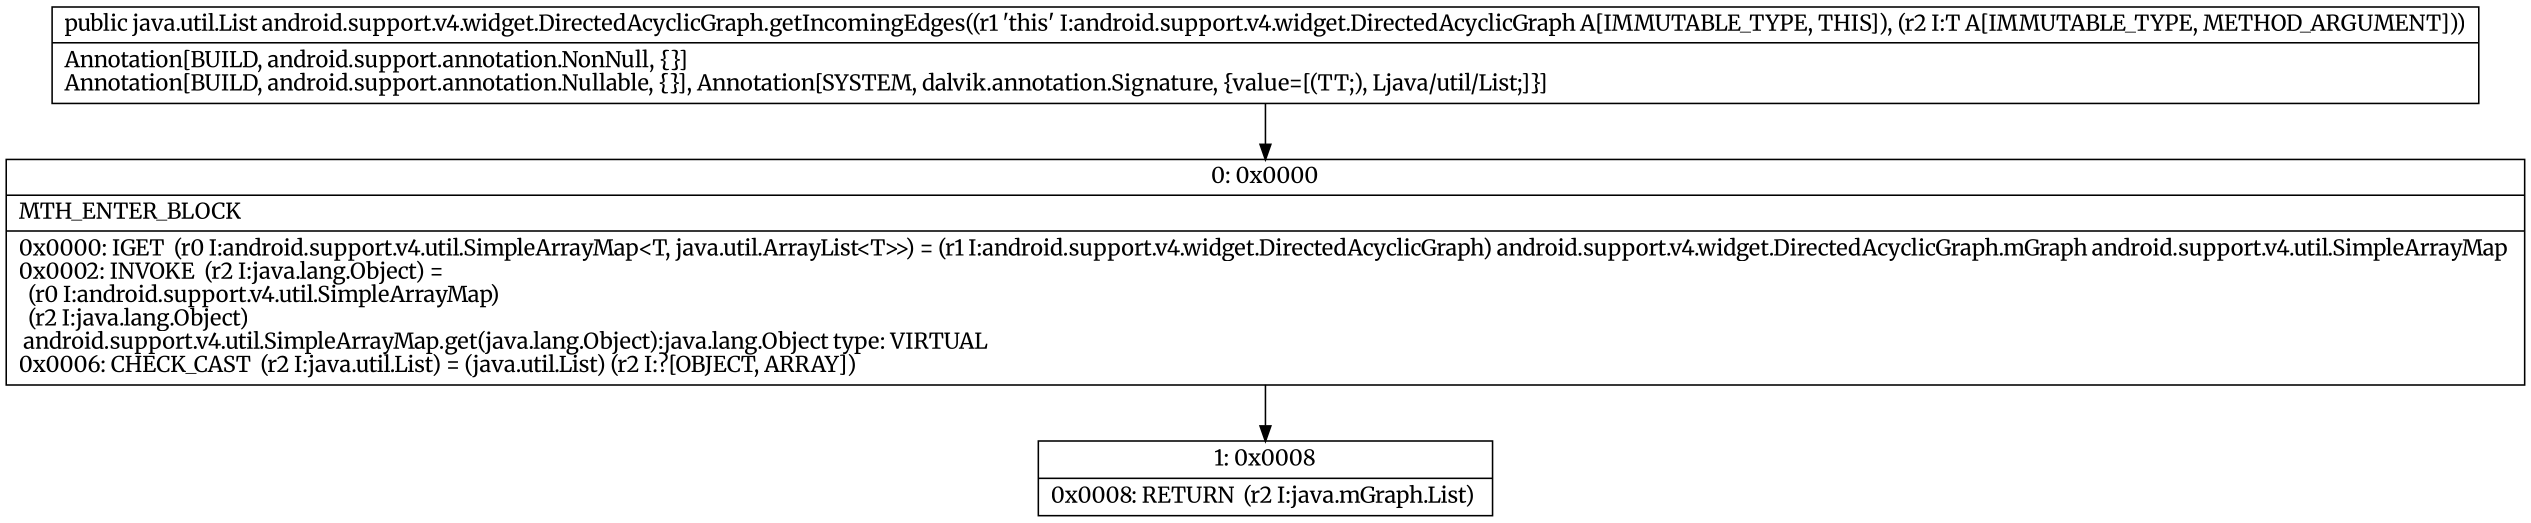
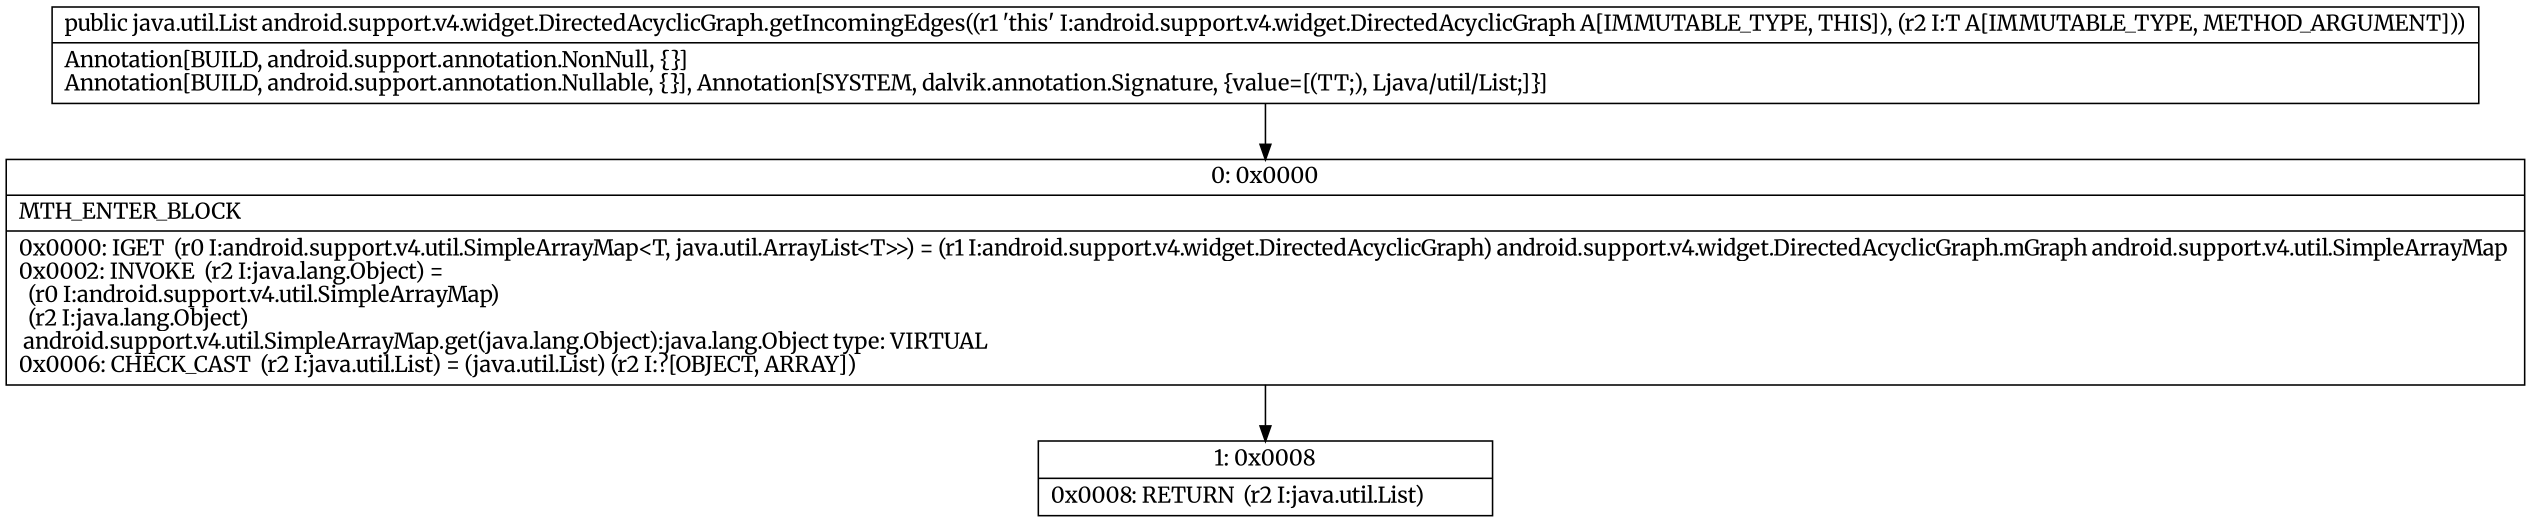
(1265, 496) -> (1241, 496)
